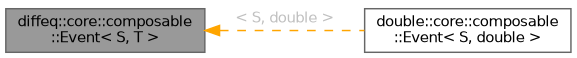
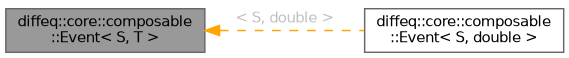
(468, 31) -> (464, 31)
